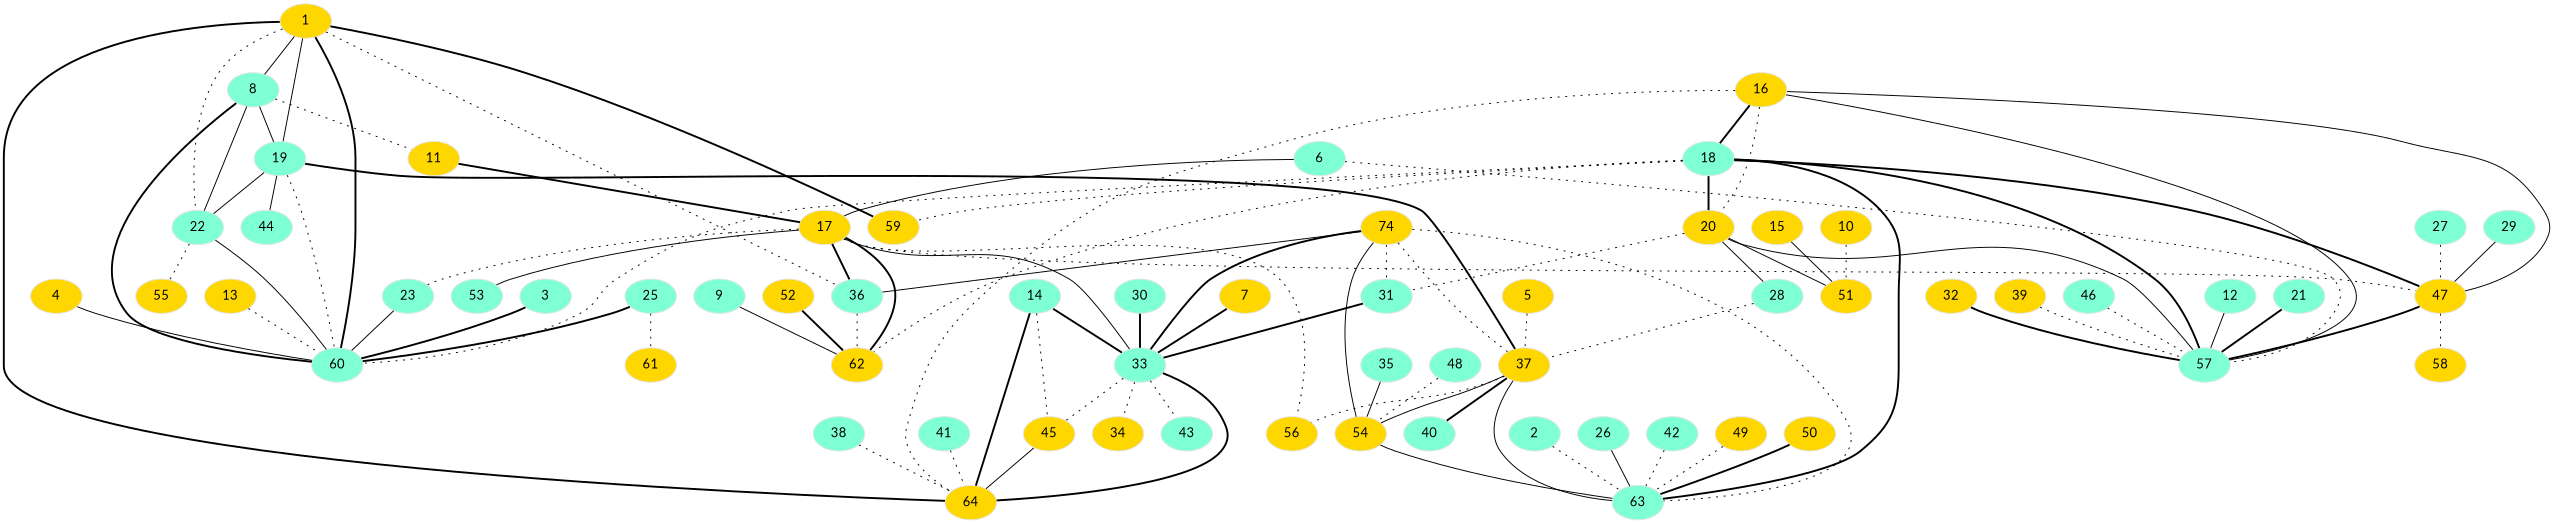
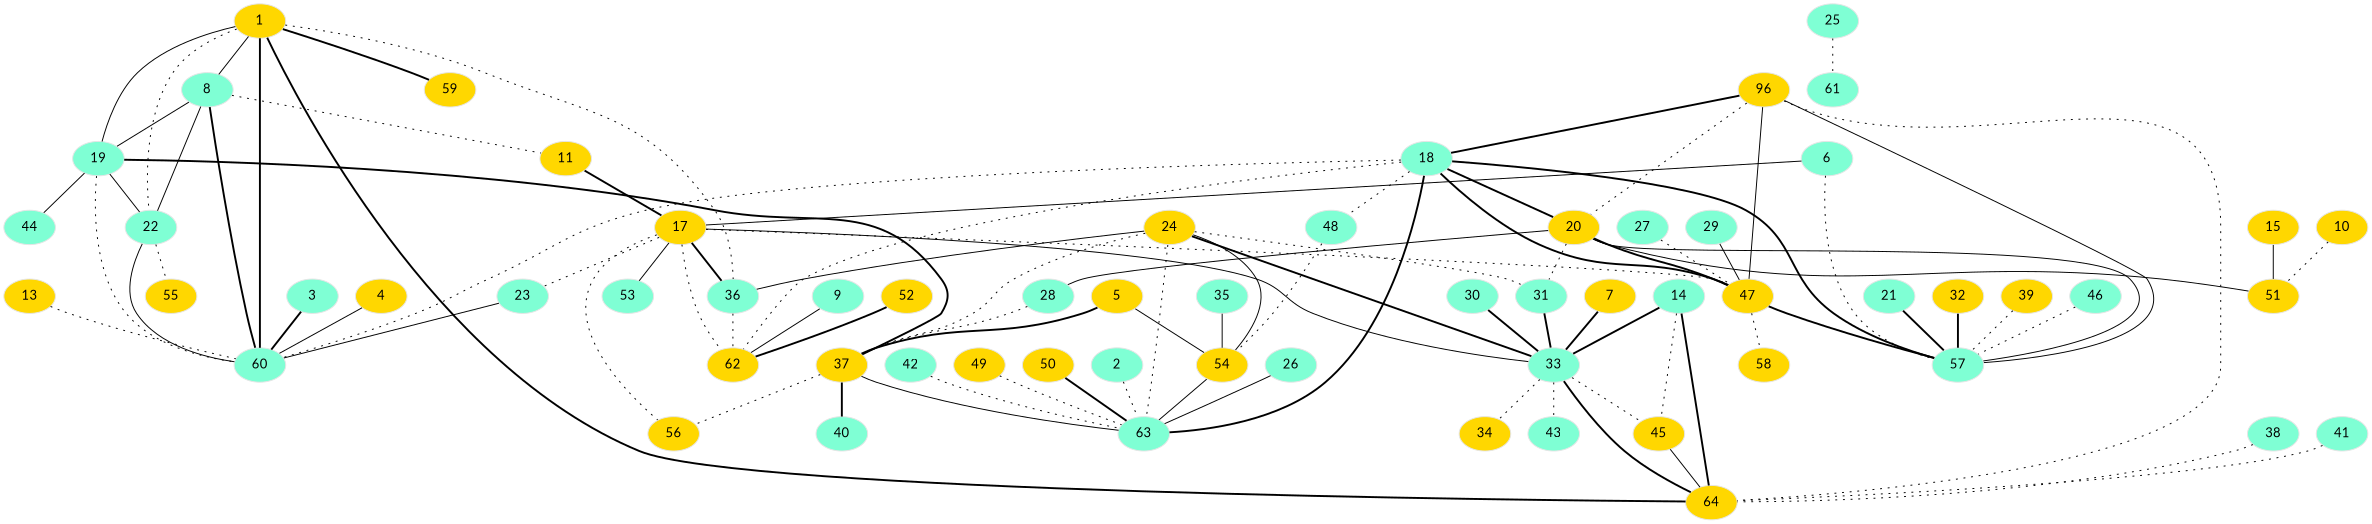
(1761, 90) -> (1764, 90)
(1146, 193) -> (1379, 193)
(1387, 227) -> (1170, 227)
none -> (1661, 262)
(893, 283) -> (694, 300)
(2230, 296) -> none
(1526, 331) -> (979, 331)
(498, 340) -> none
(651, 365) -> (1833, 90)
(1436, 401) -> (1170, 331)
